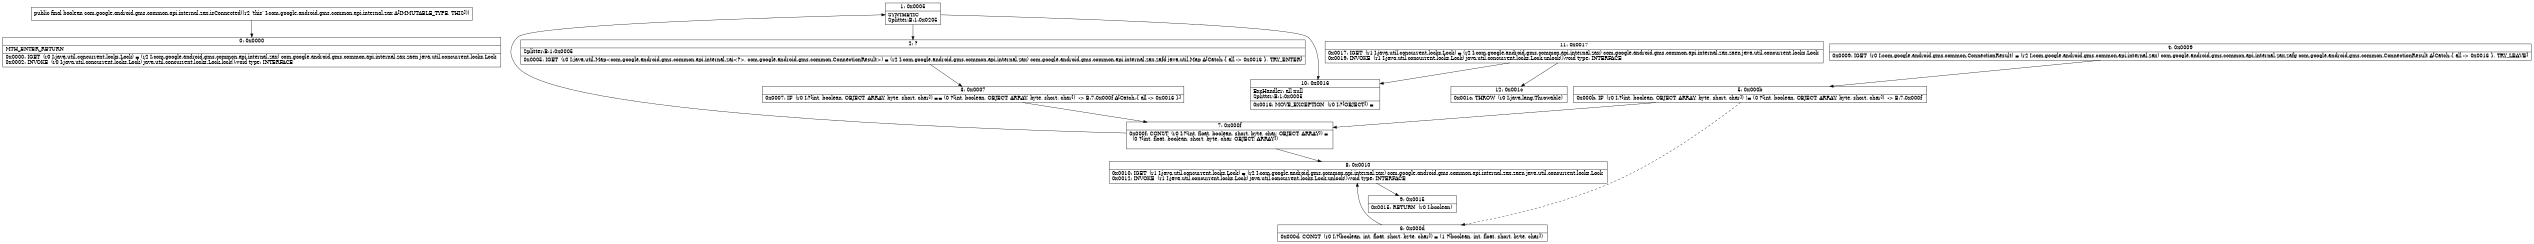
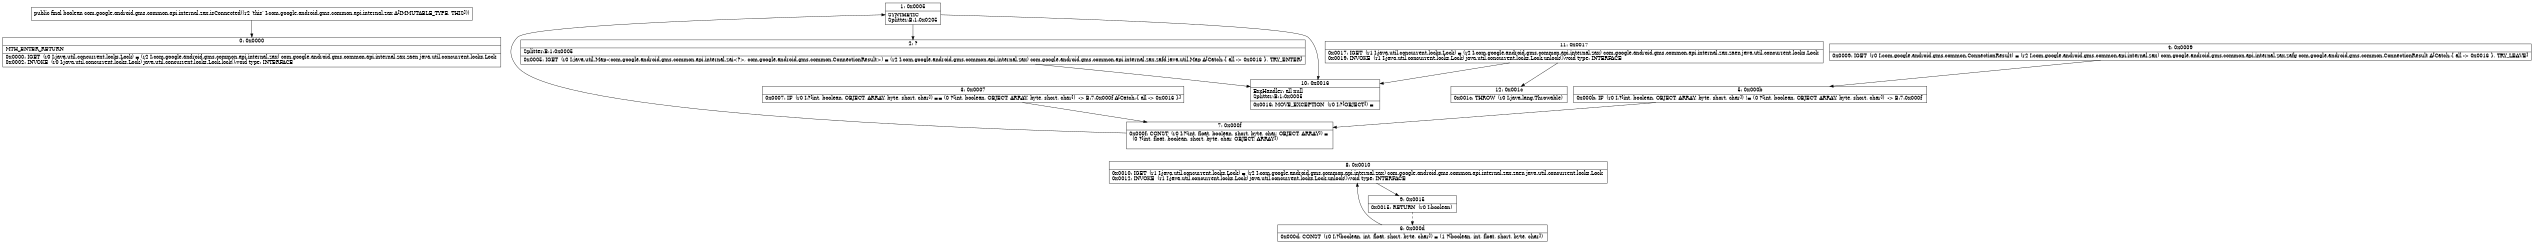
(945, 74) -> (1141, 75)
(1297, 155) -> none
(1611, 183) -> (1412, 217)
